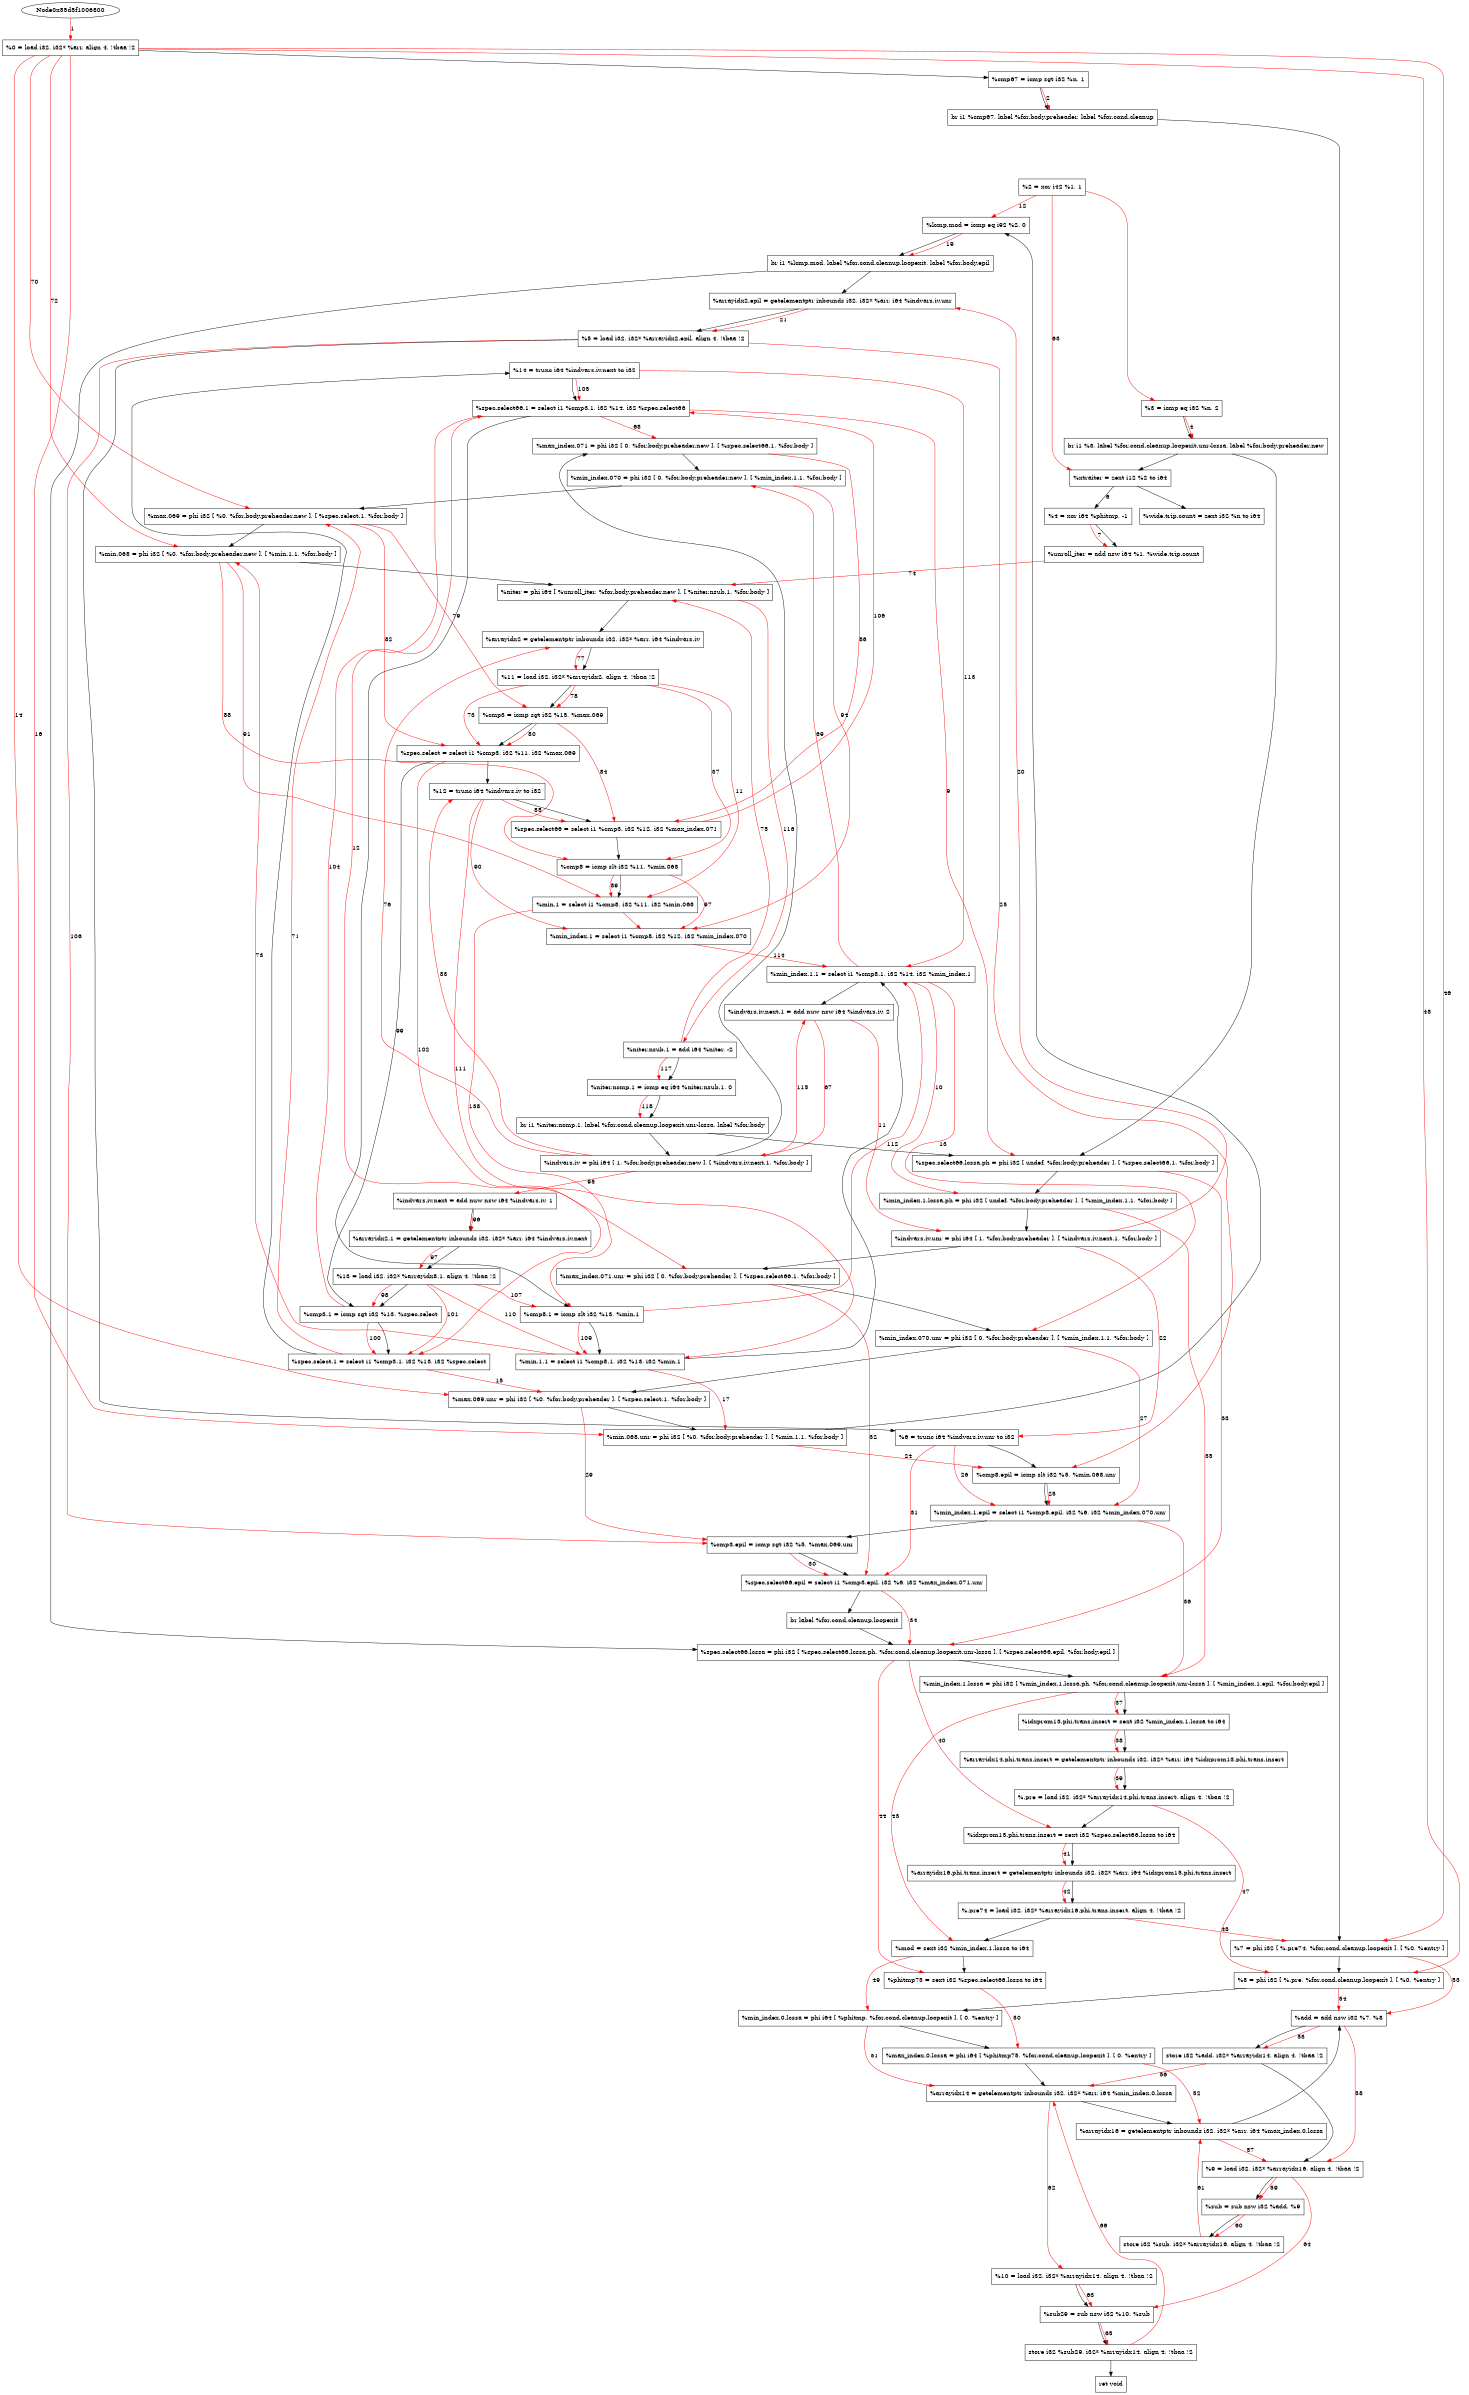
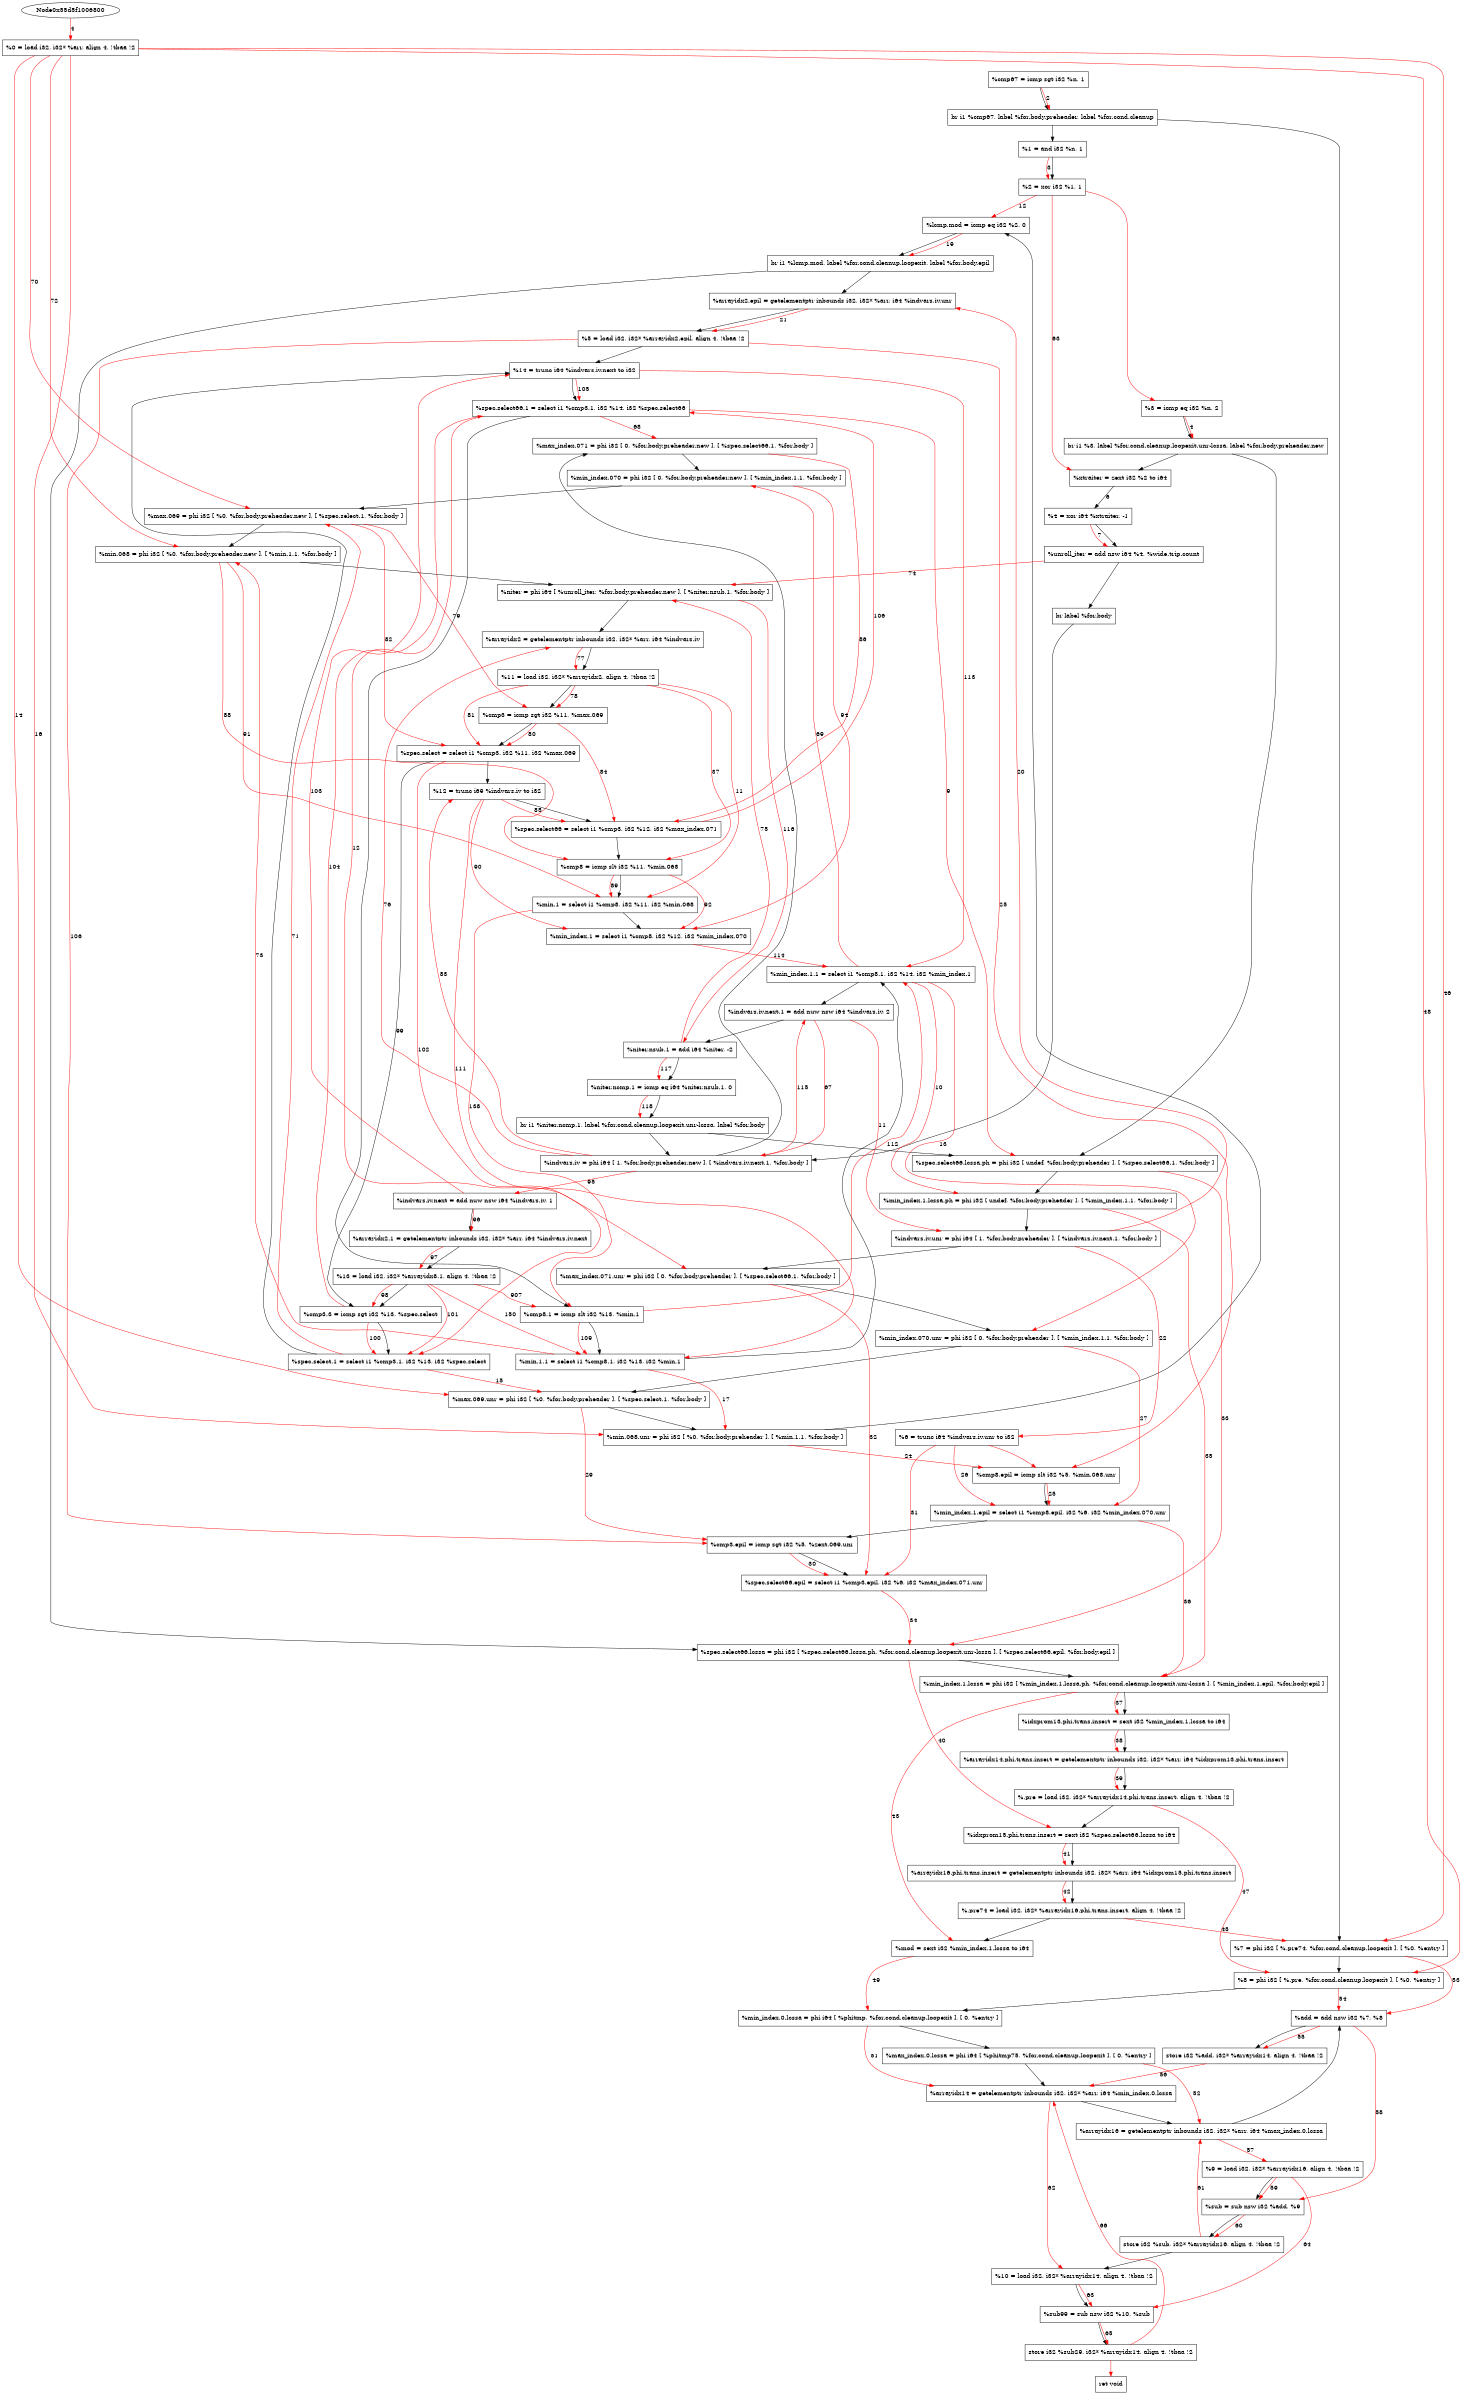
(73, 29) -> (73, 29)
(561, 64) -> none
none -> (1053, 149)
(1052, 187) -> (1052, 187)
(976, 225) -> (976, 225)
(1120, 478) -> (1120, 478)
(1088, 516) -> (1088, 516)
(1202, 516) -> none
(1124, 554) -> (1124, 554)
none -> (1084, 616)
(471, 715) -> (471, 715)
(543, 715) -> (543, 715)
none -> (313, 756)
(487, 791) -> (487, 791)
(708, 905) -> (708, 905)
(630, 919) -> (630, 919)
none -> (747, 1030)
(95, 1044) -> (621, 354)
(517, 1295) -> (517, 1295)
(371, 1315) -> (371, 1315)
(510, 1315) -> (510, 1315)
(1011, 1453) -> (1011, 1453)
(782, 1545) -> (782, 1545)
(844, 1621) -> none
(965, 1980) -> none
(1355, 2097) -> (1375, 2132)
(1318, 2105) -> none
none -> (1132, 2262)
(1097, 2314) -> (1097, 2314)
(1111, 2366) -> (1111, 2366)
